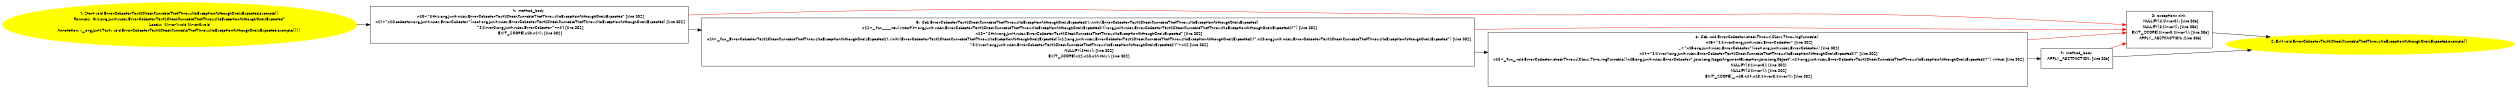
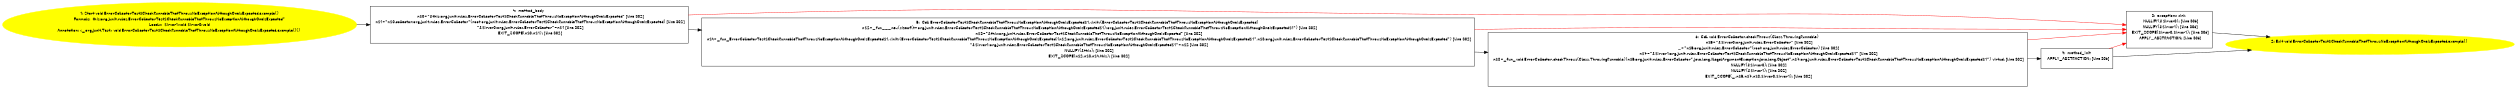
(2077, 59) -> (2077, 59)
